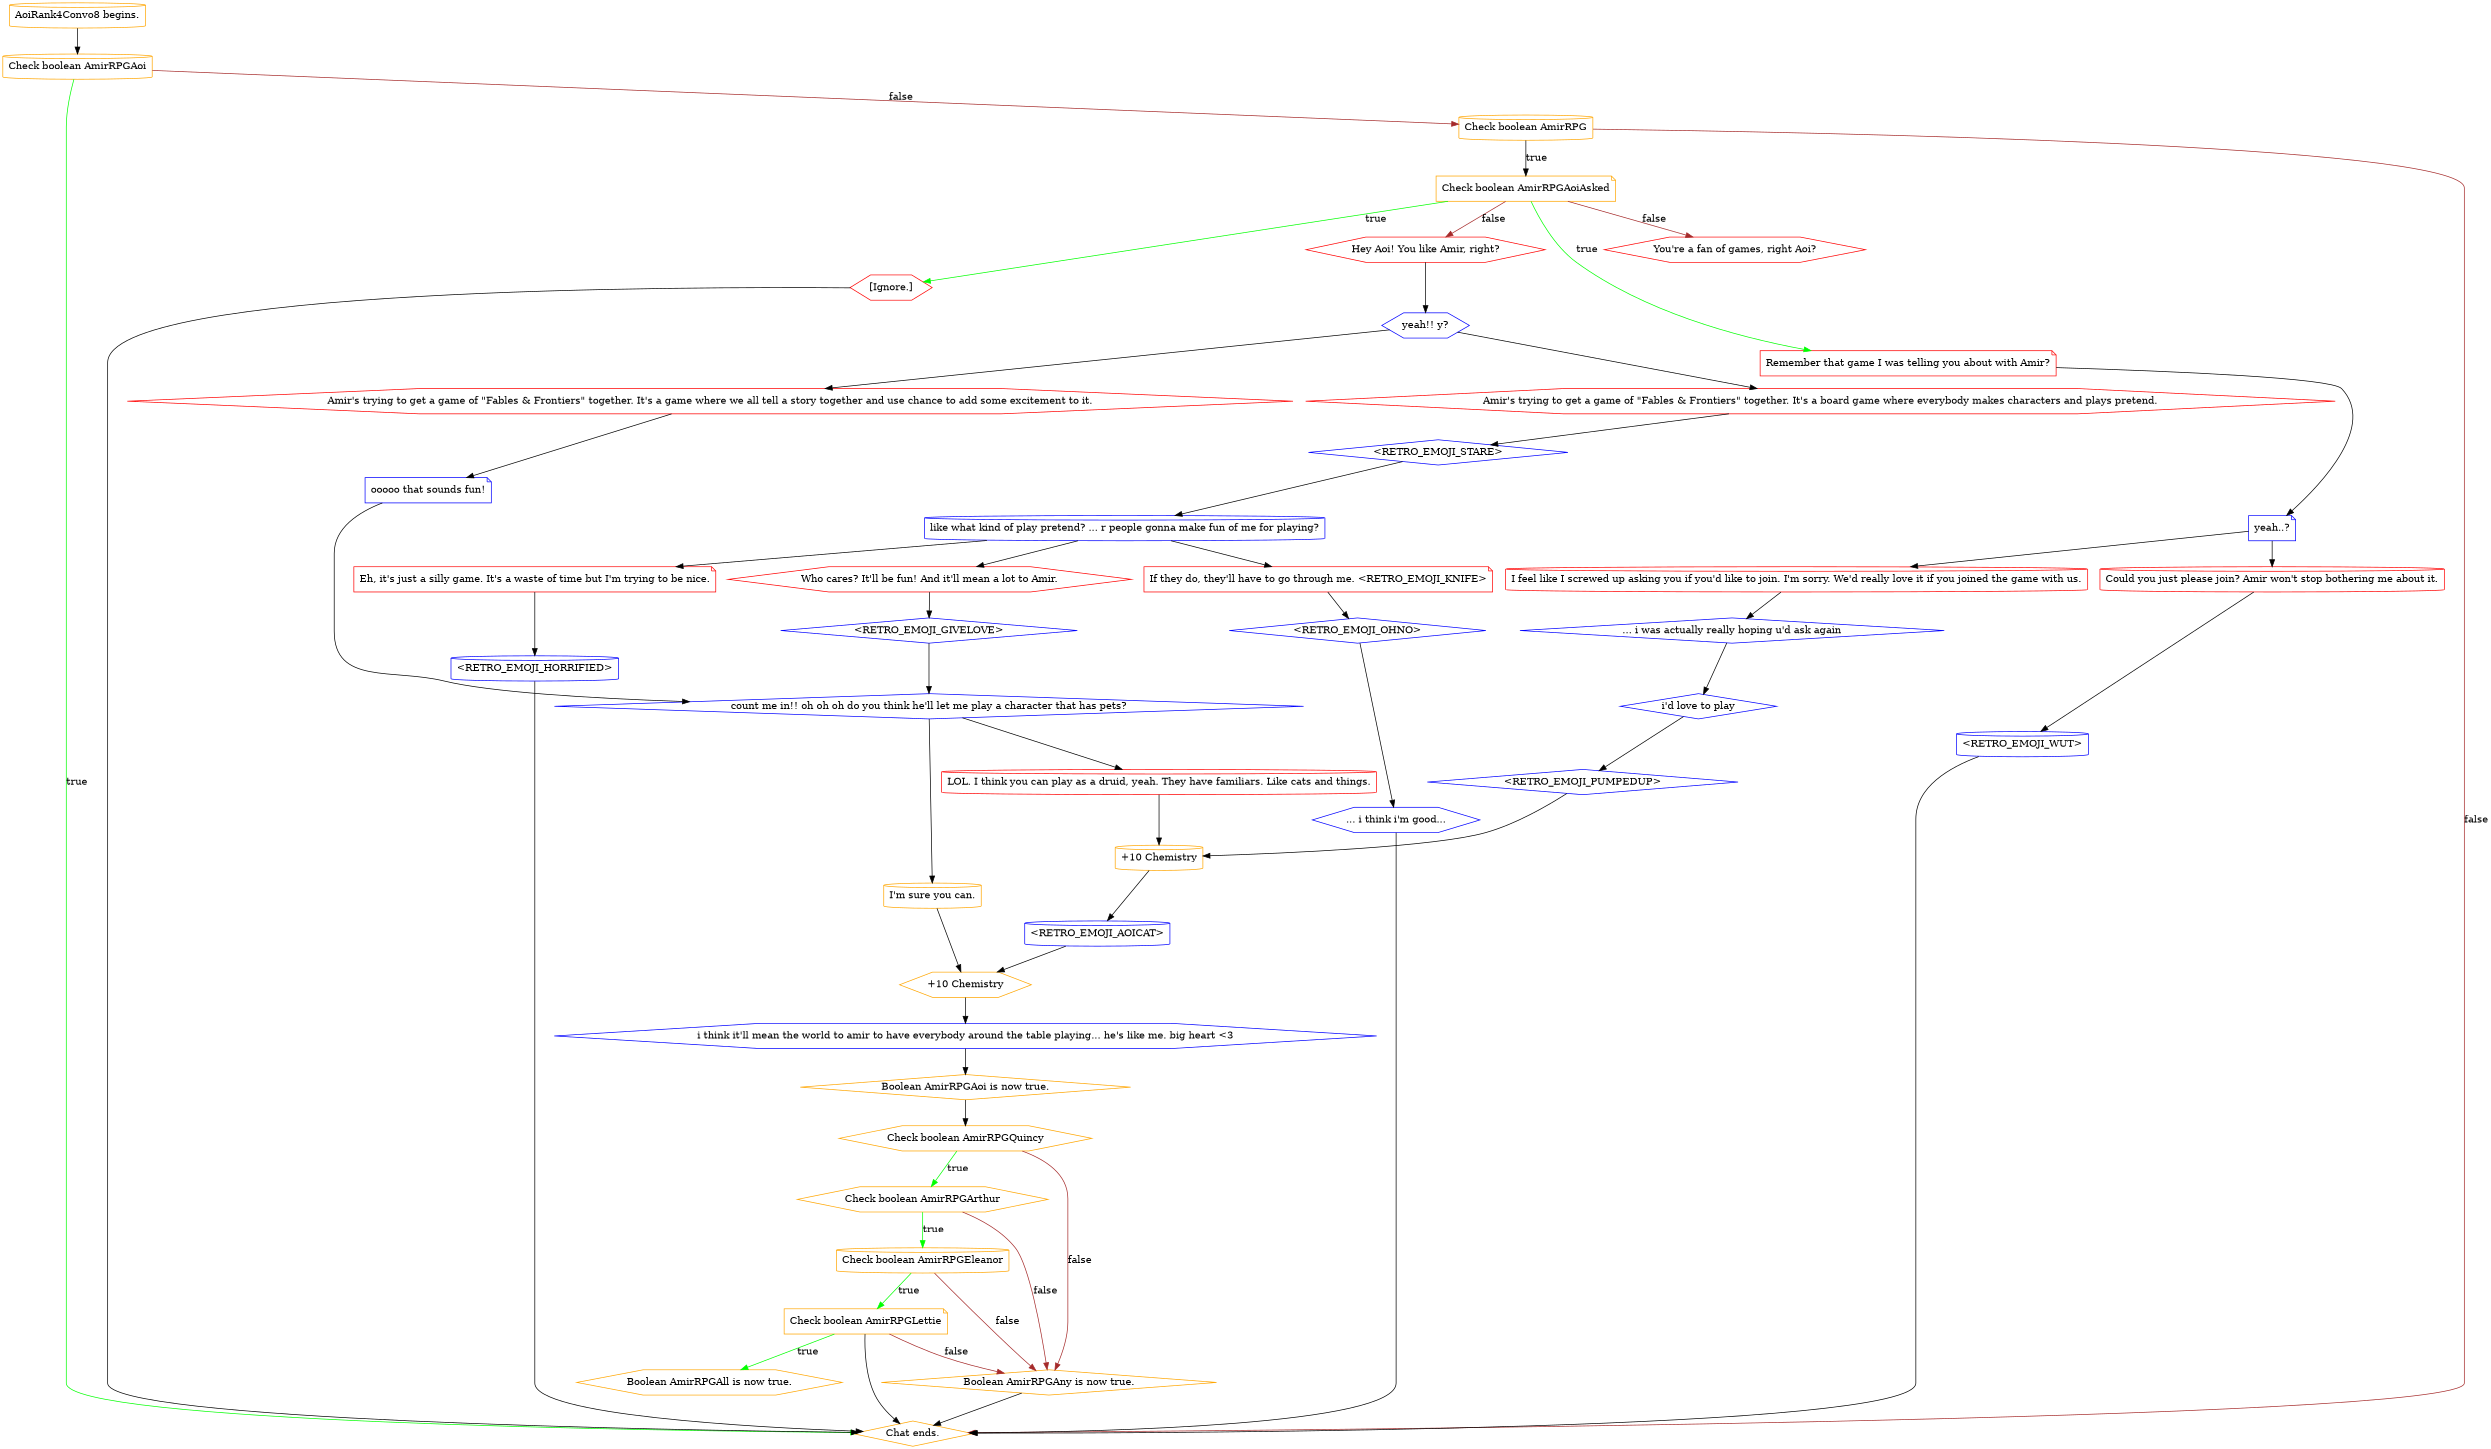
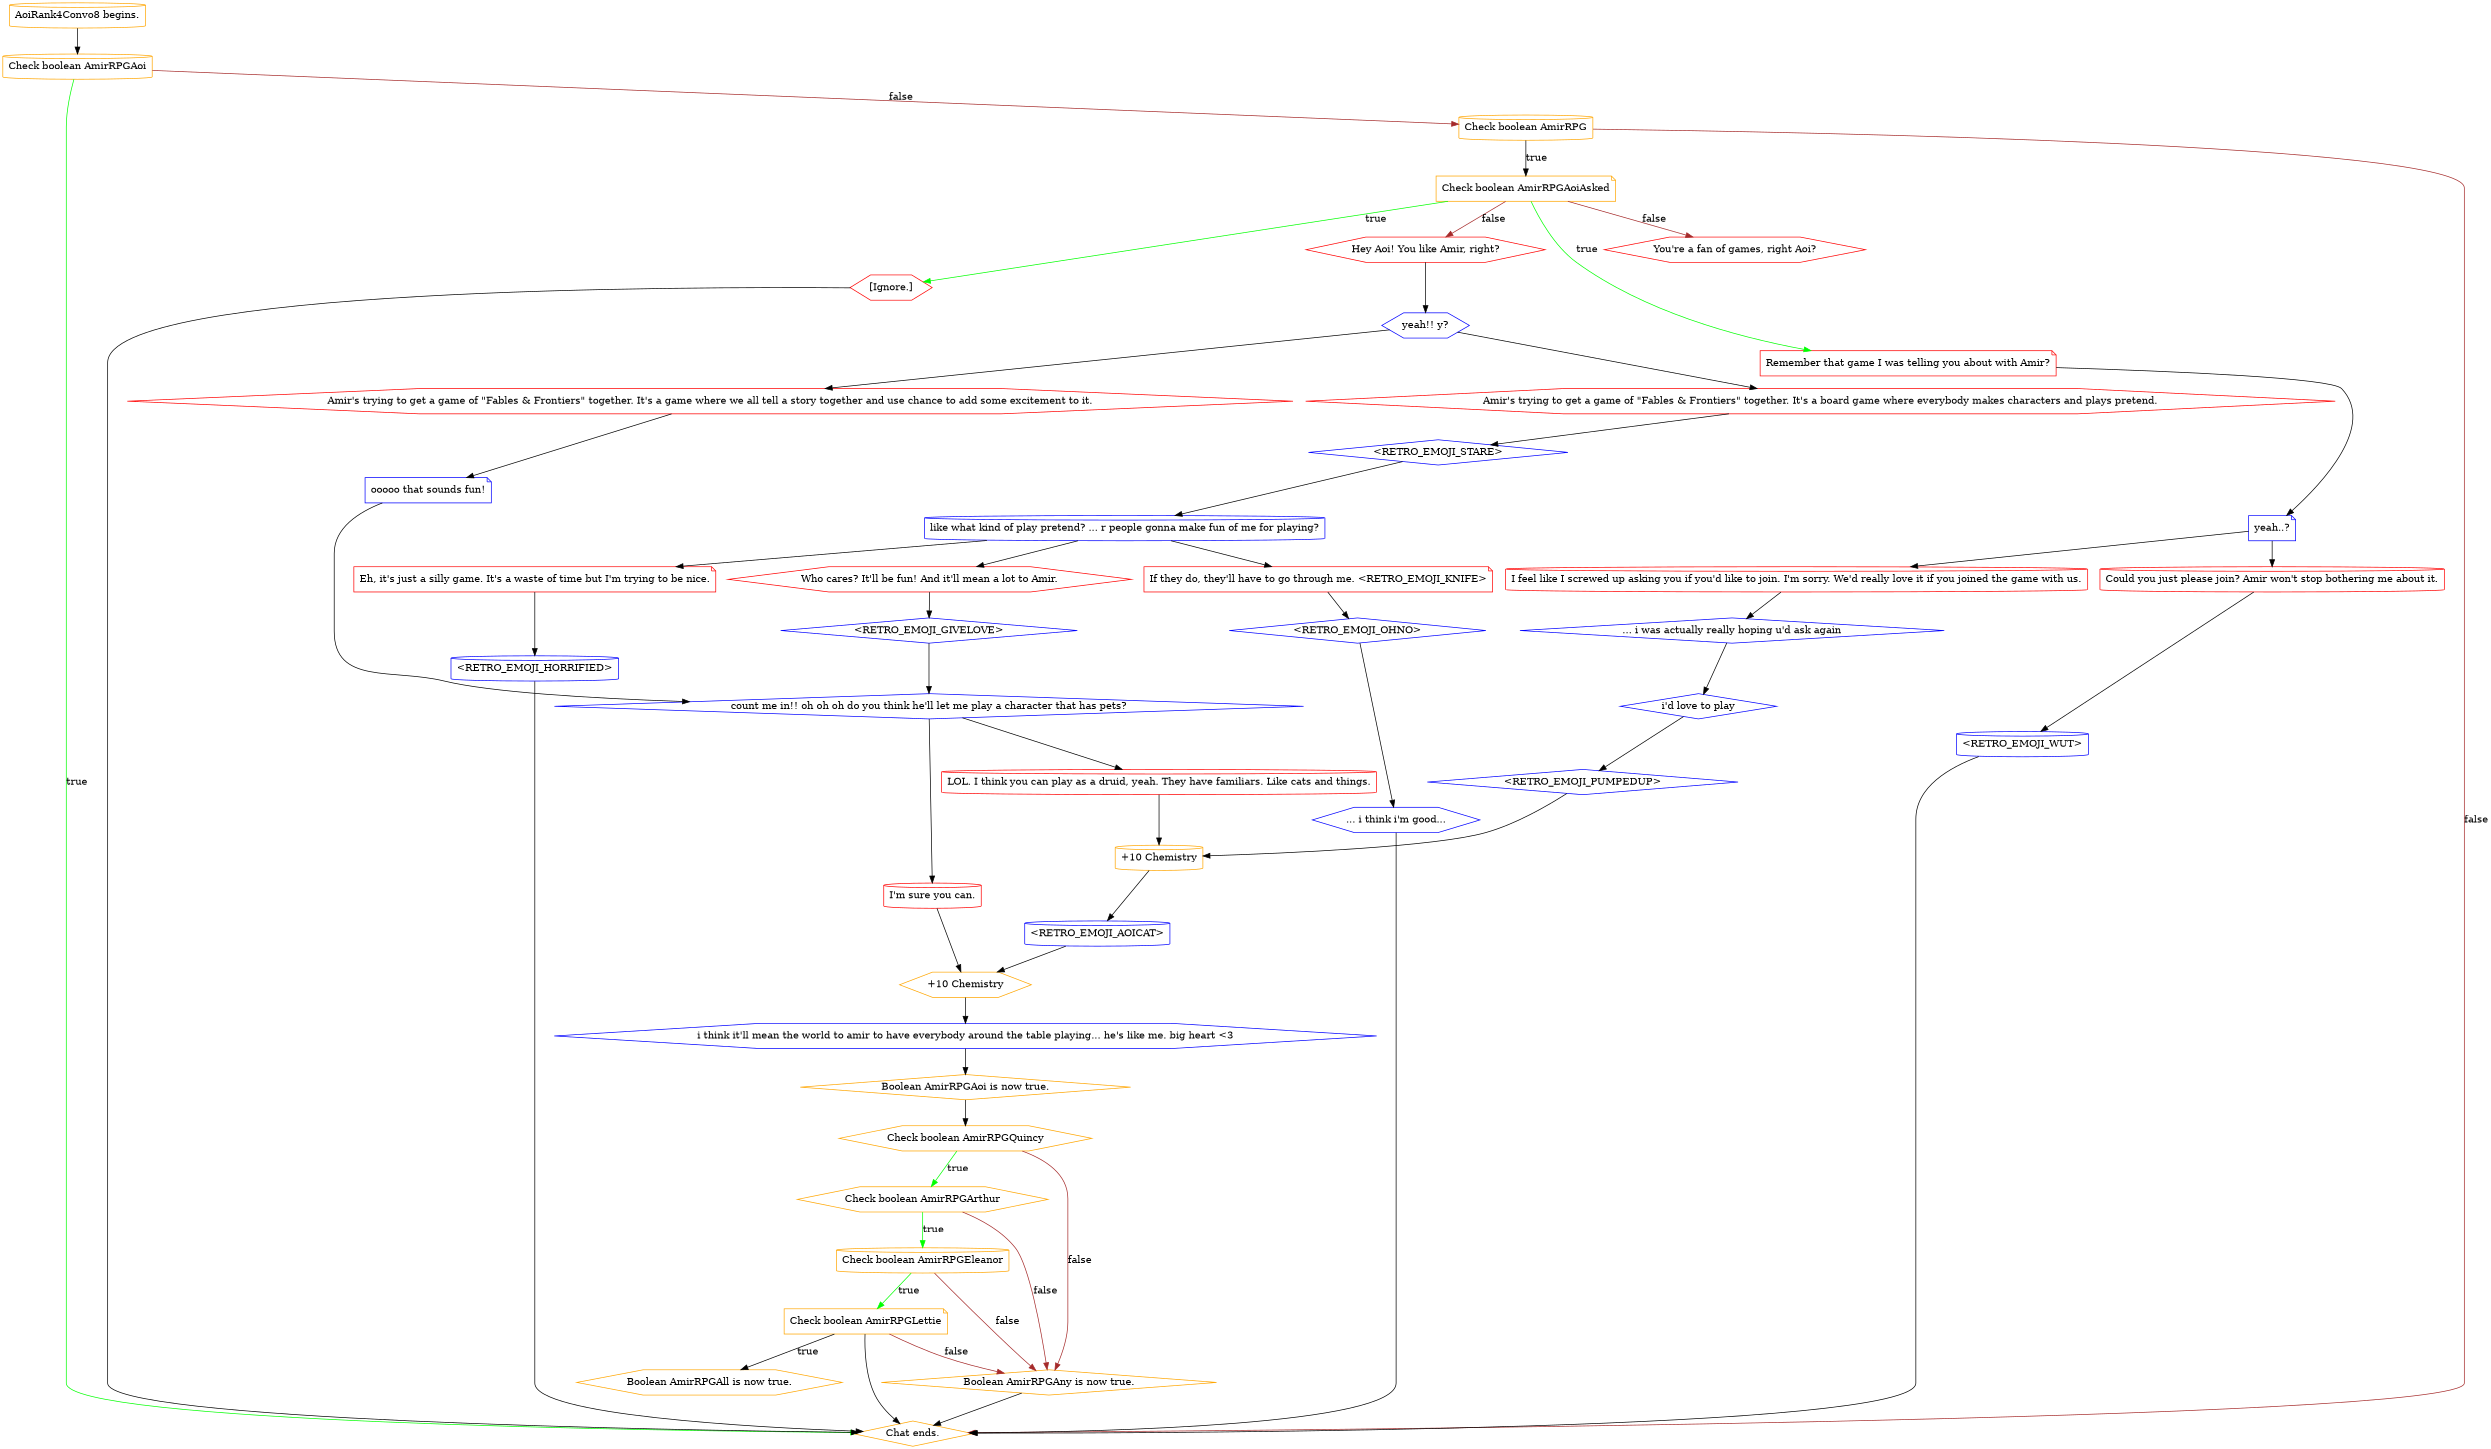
(932, 896) -> (932, 896)
(791, 1351) -> (791, 1351)
